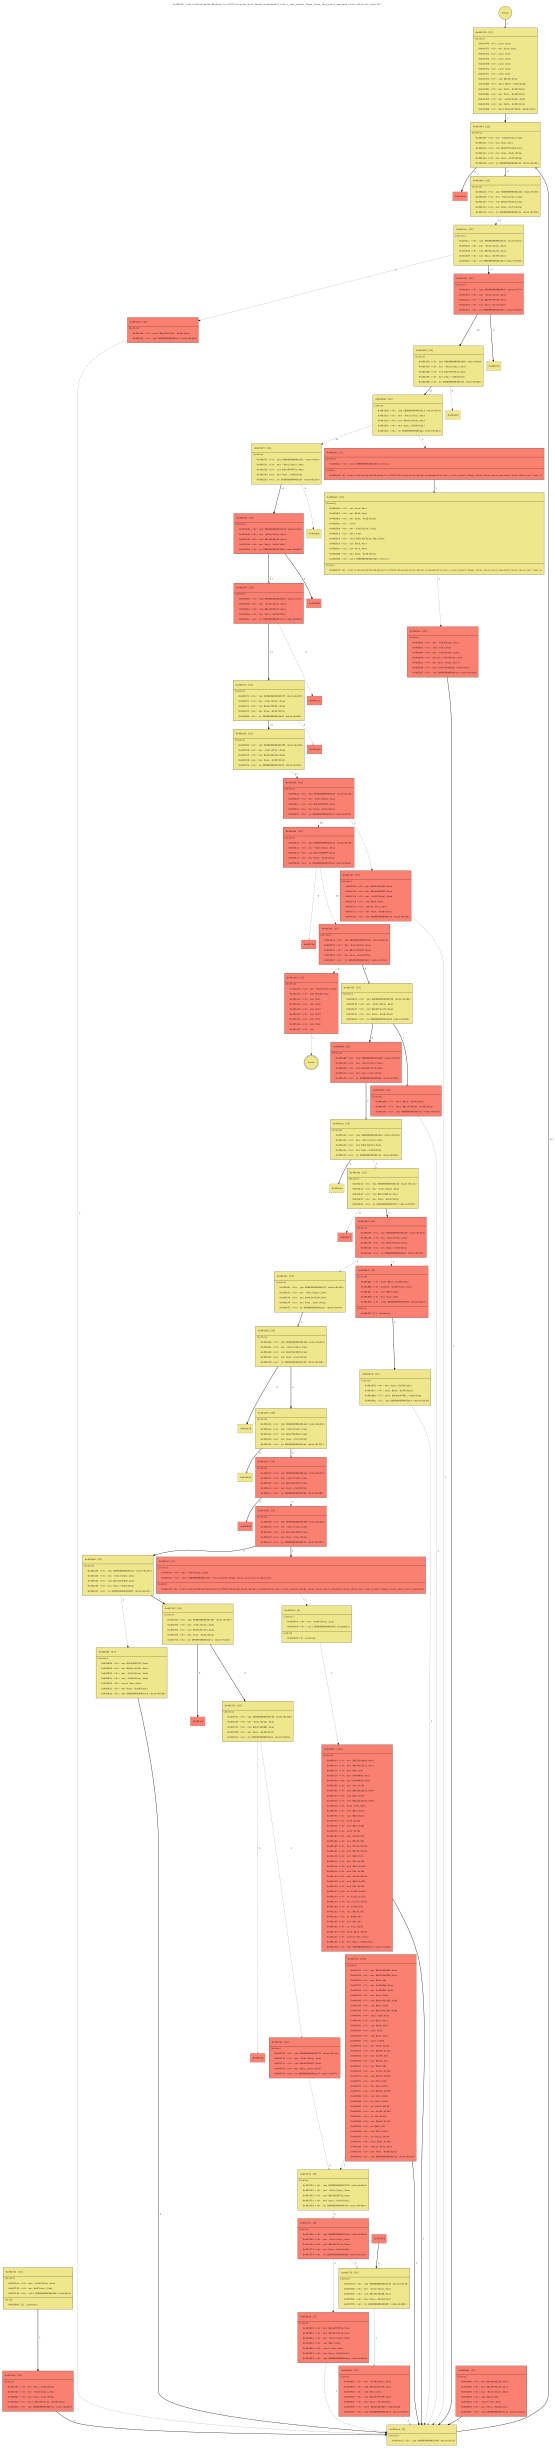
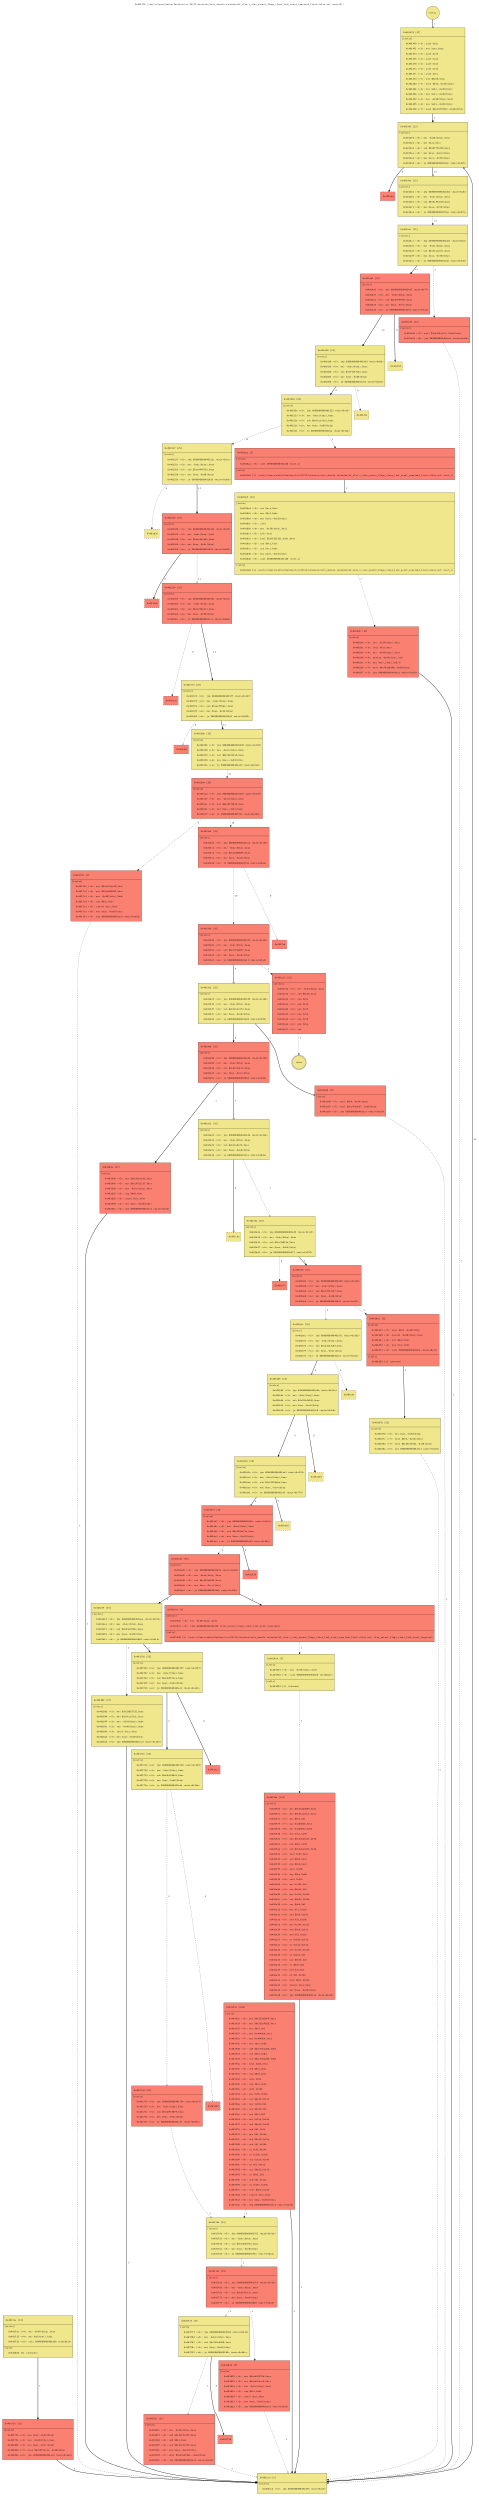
(269, 568) -> (197, 568)
none -> (187, 1122)
none -> (349, 1395)
(378, 2255) -> (211, 2396)
